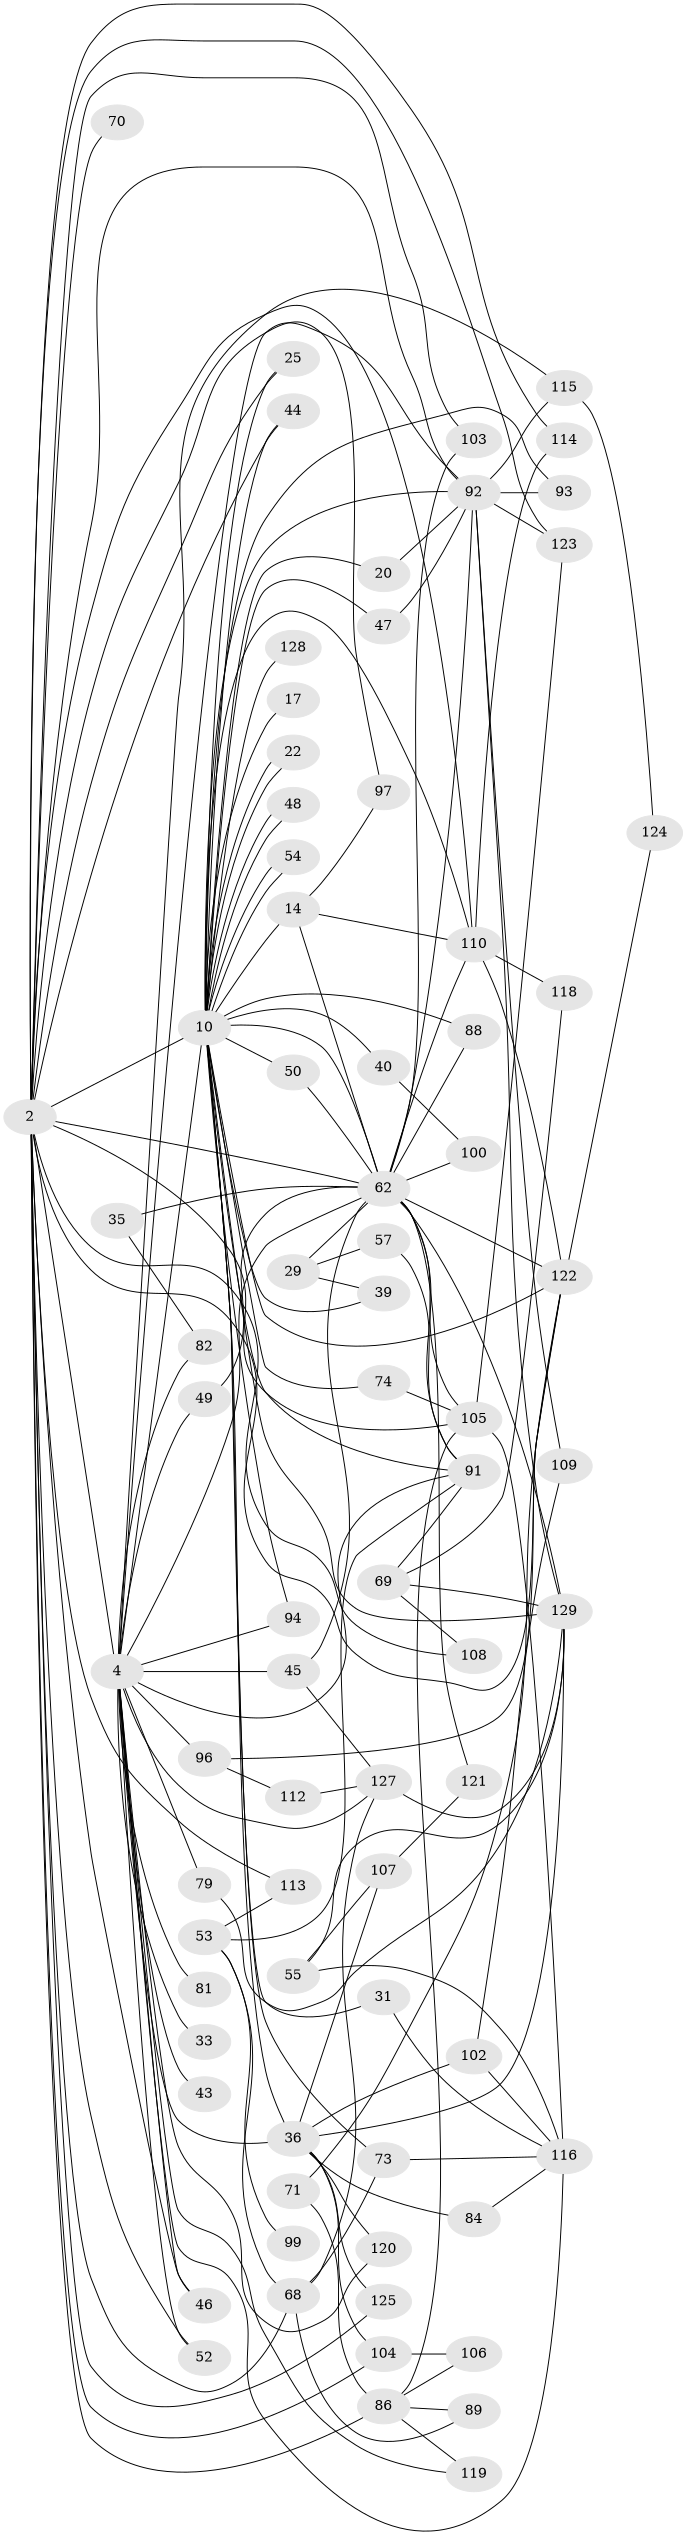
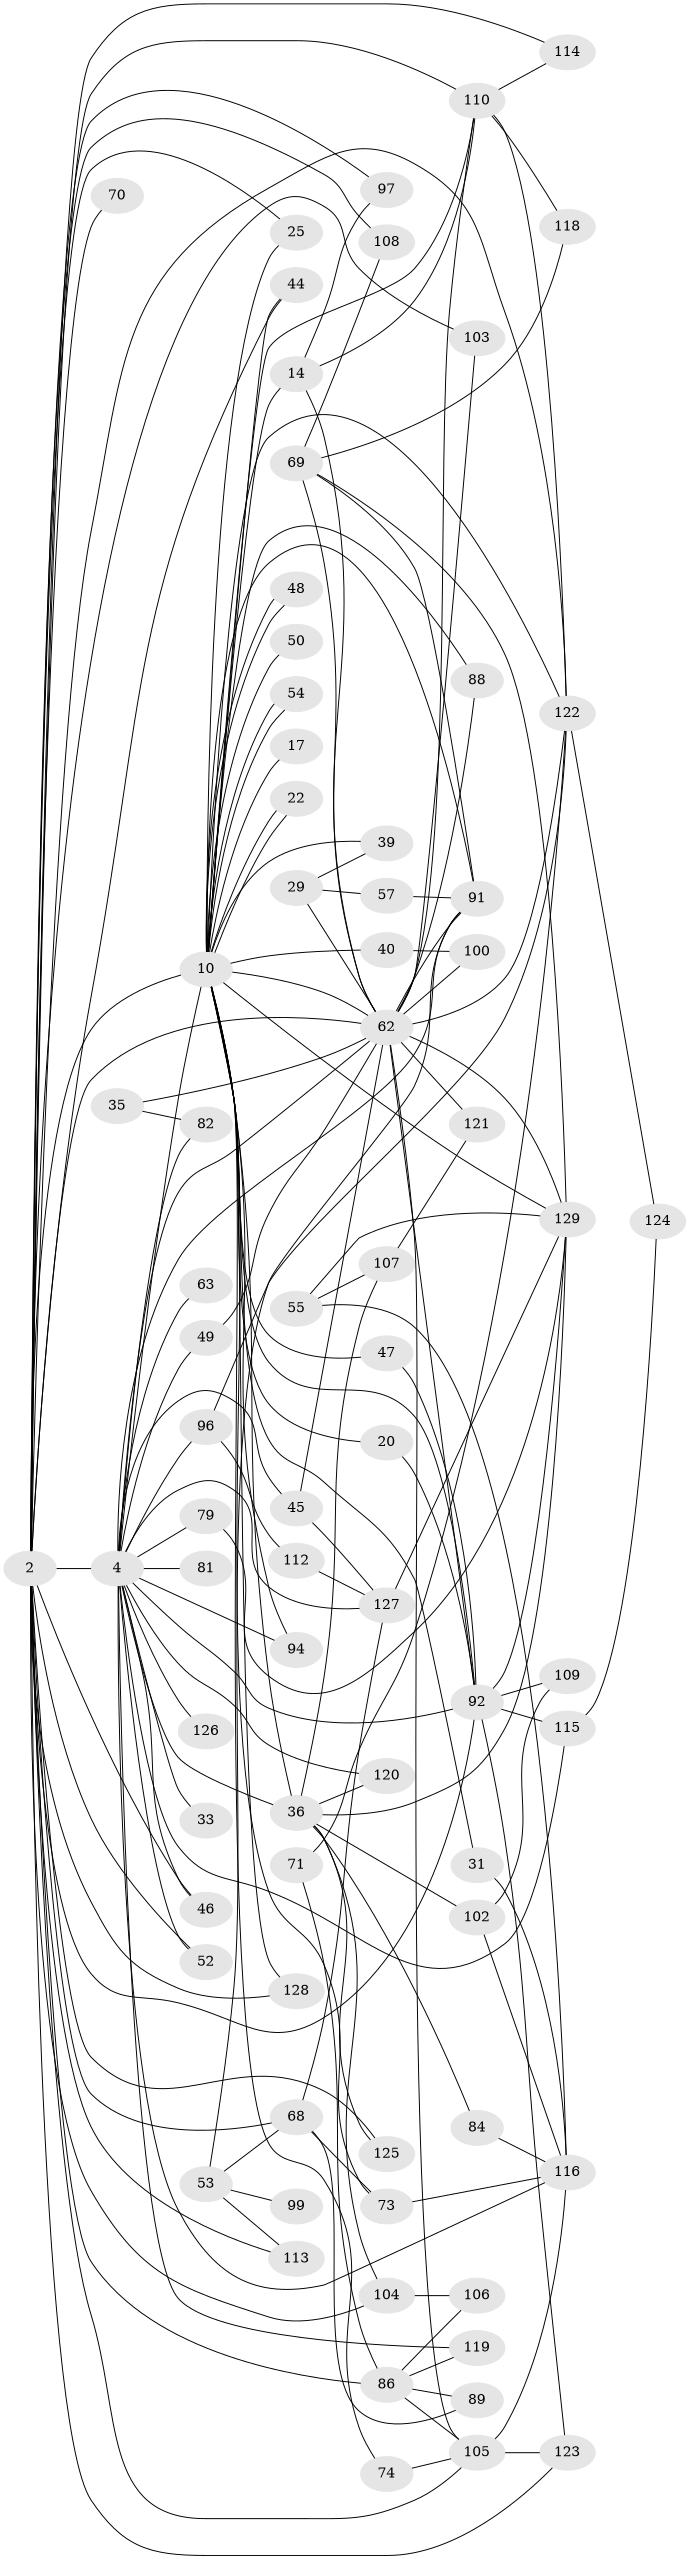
(564, 493) -> none
(341, 1129) -> (335, 666)
none -> (206, 1731)
none -> (70, 1854)
(205, 2094) -> (206, 1285)
